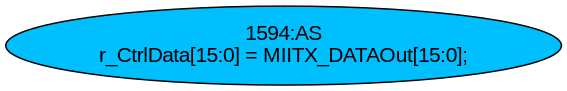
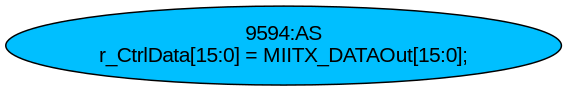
(284, 46) -> (284, 46)
